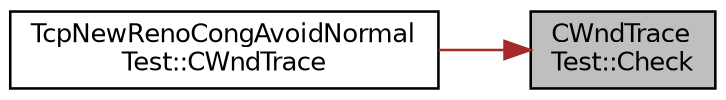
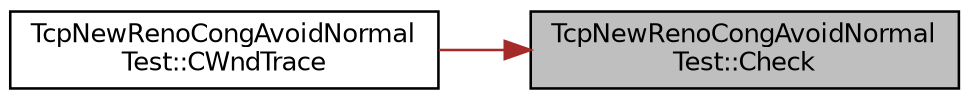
(623, 50) -> (745, 50)
